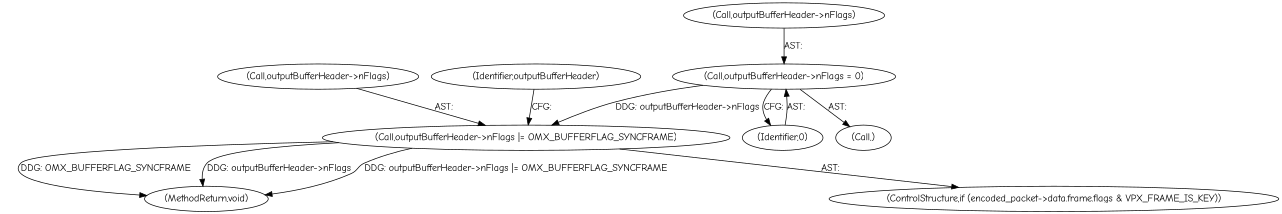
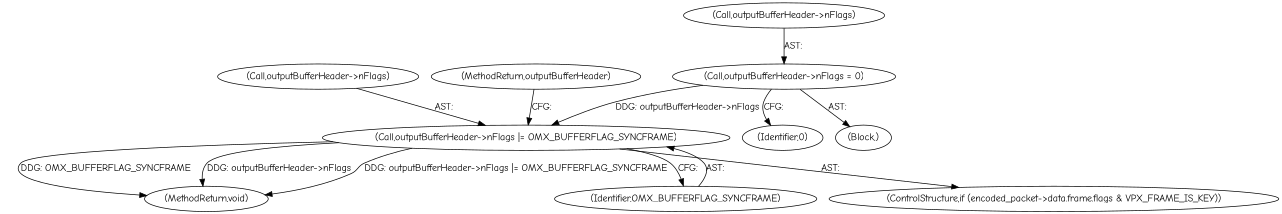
(536, 77) -> (536, 77)
(787, 111) -> none
(864, 138) -> (864, 138)
none -> (686, 199)
